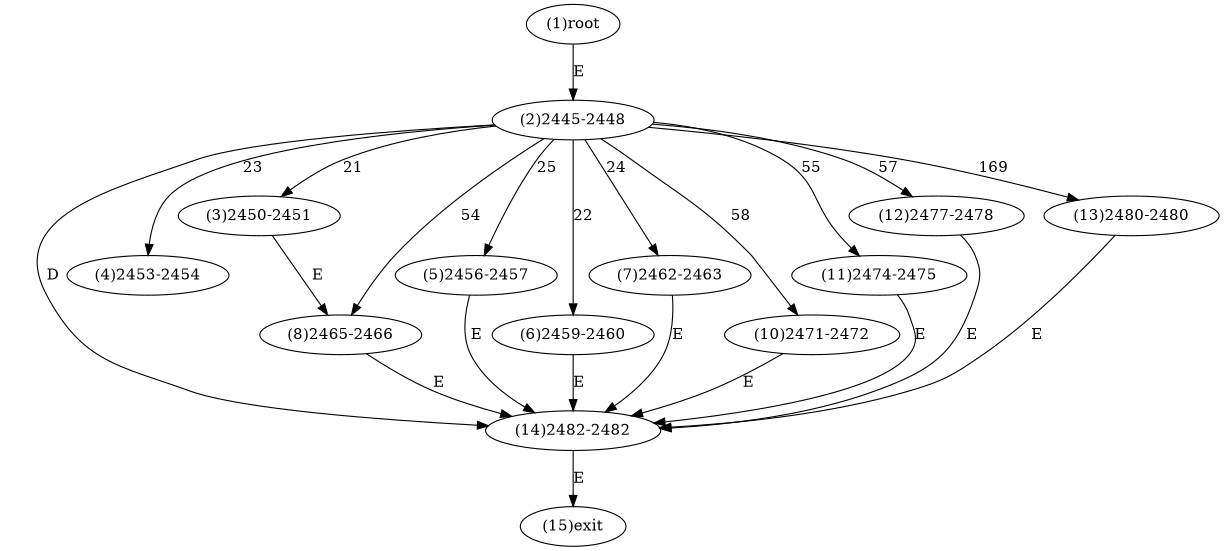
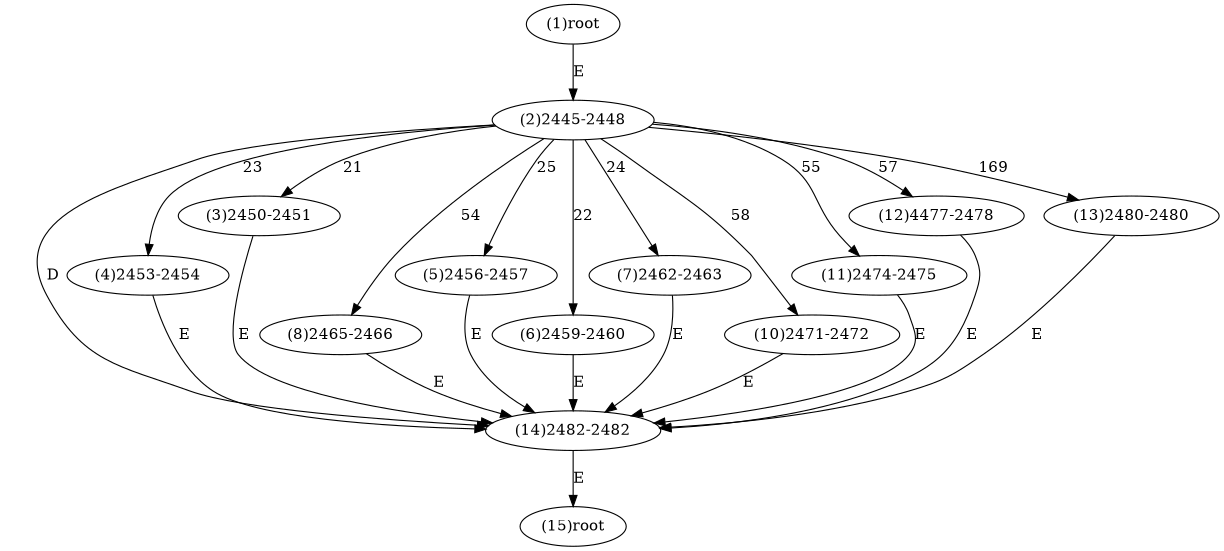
(937, 216) -> (937, 216)
(297, 271) -> (296, 387)
none -> (205, 385)
(573, 526) -> (573, 526)
